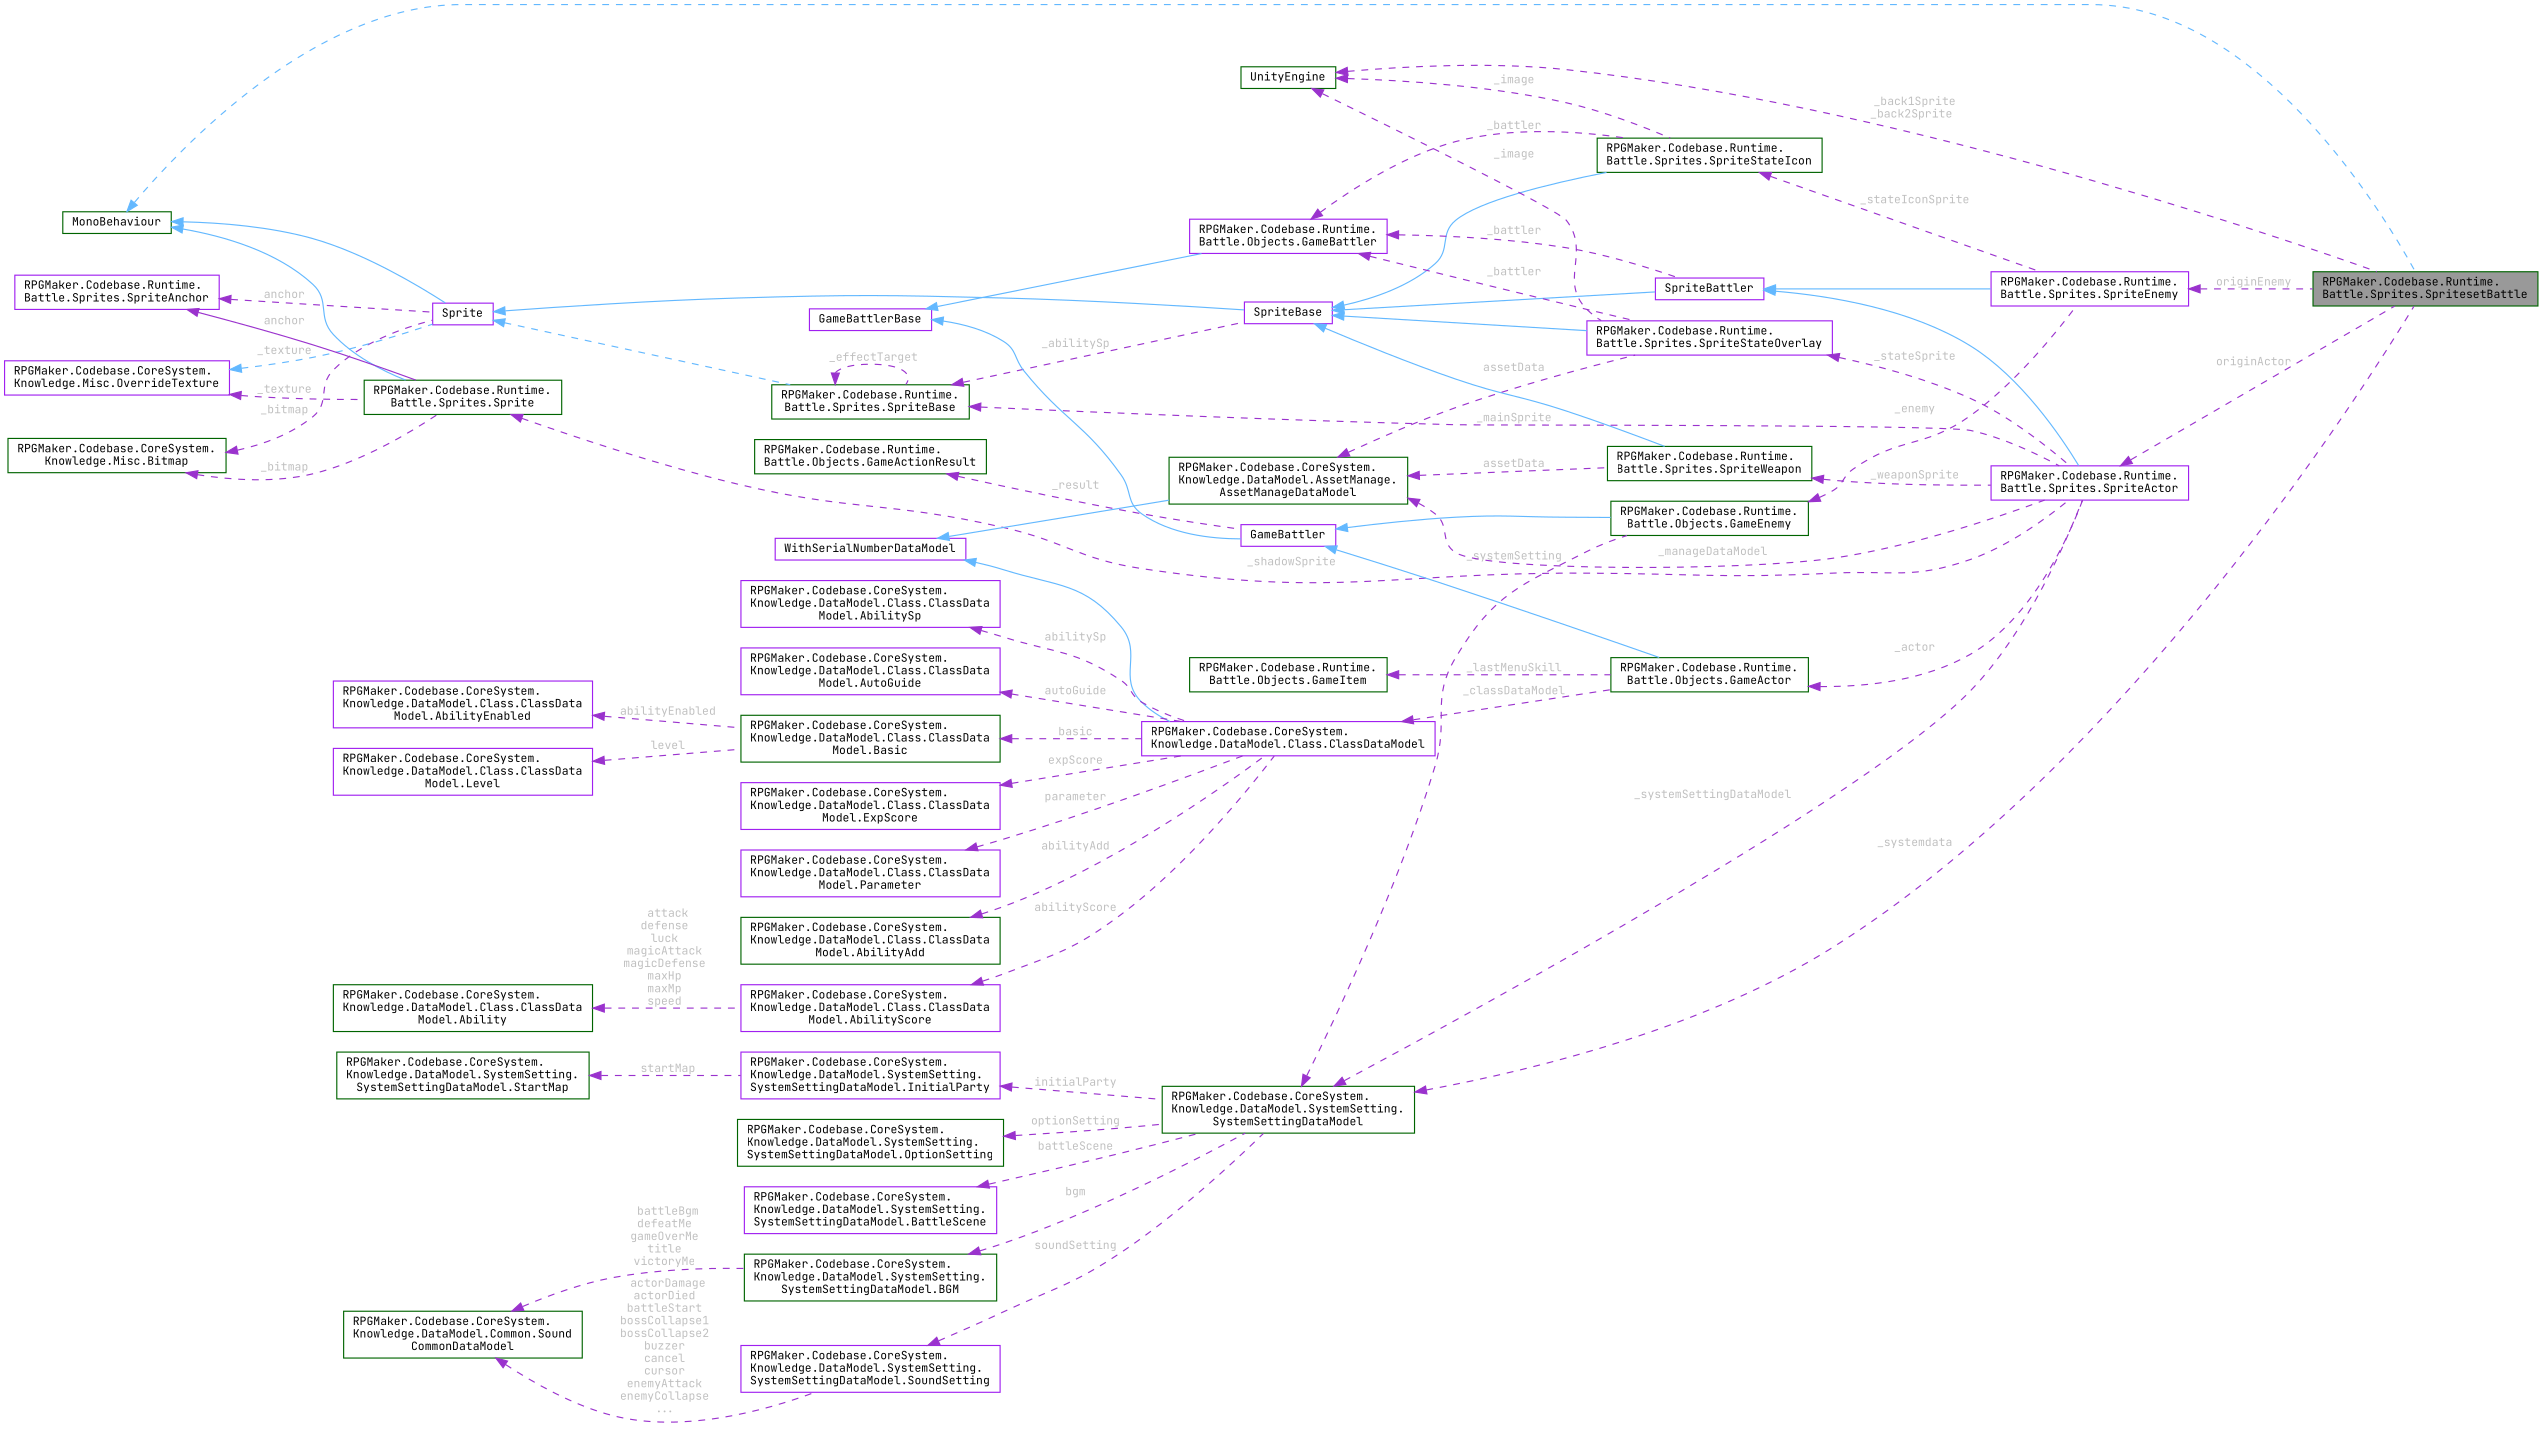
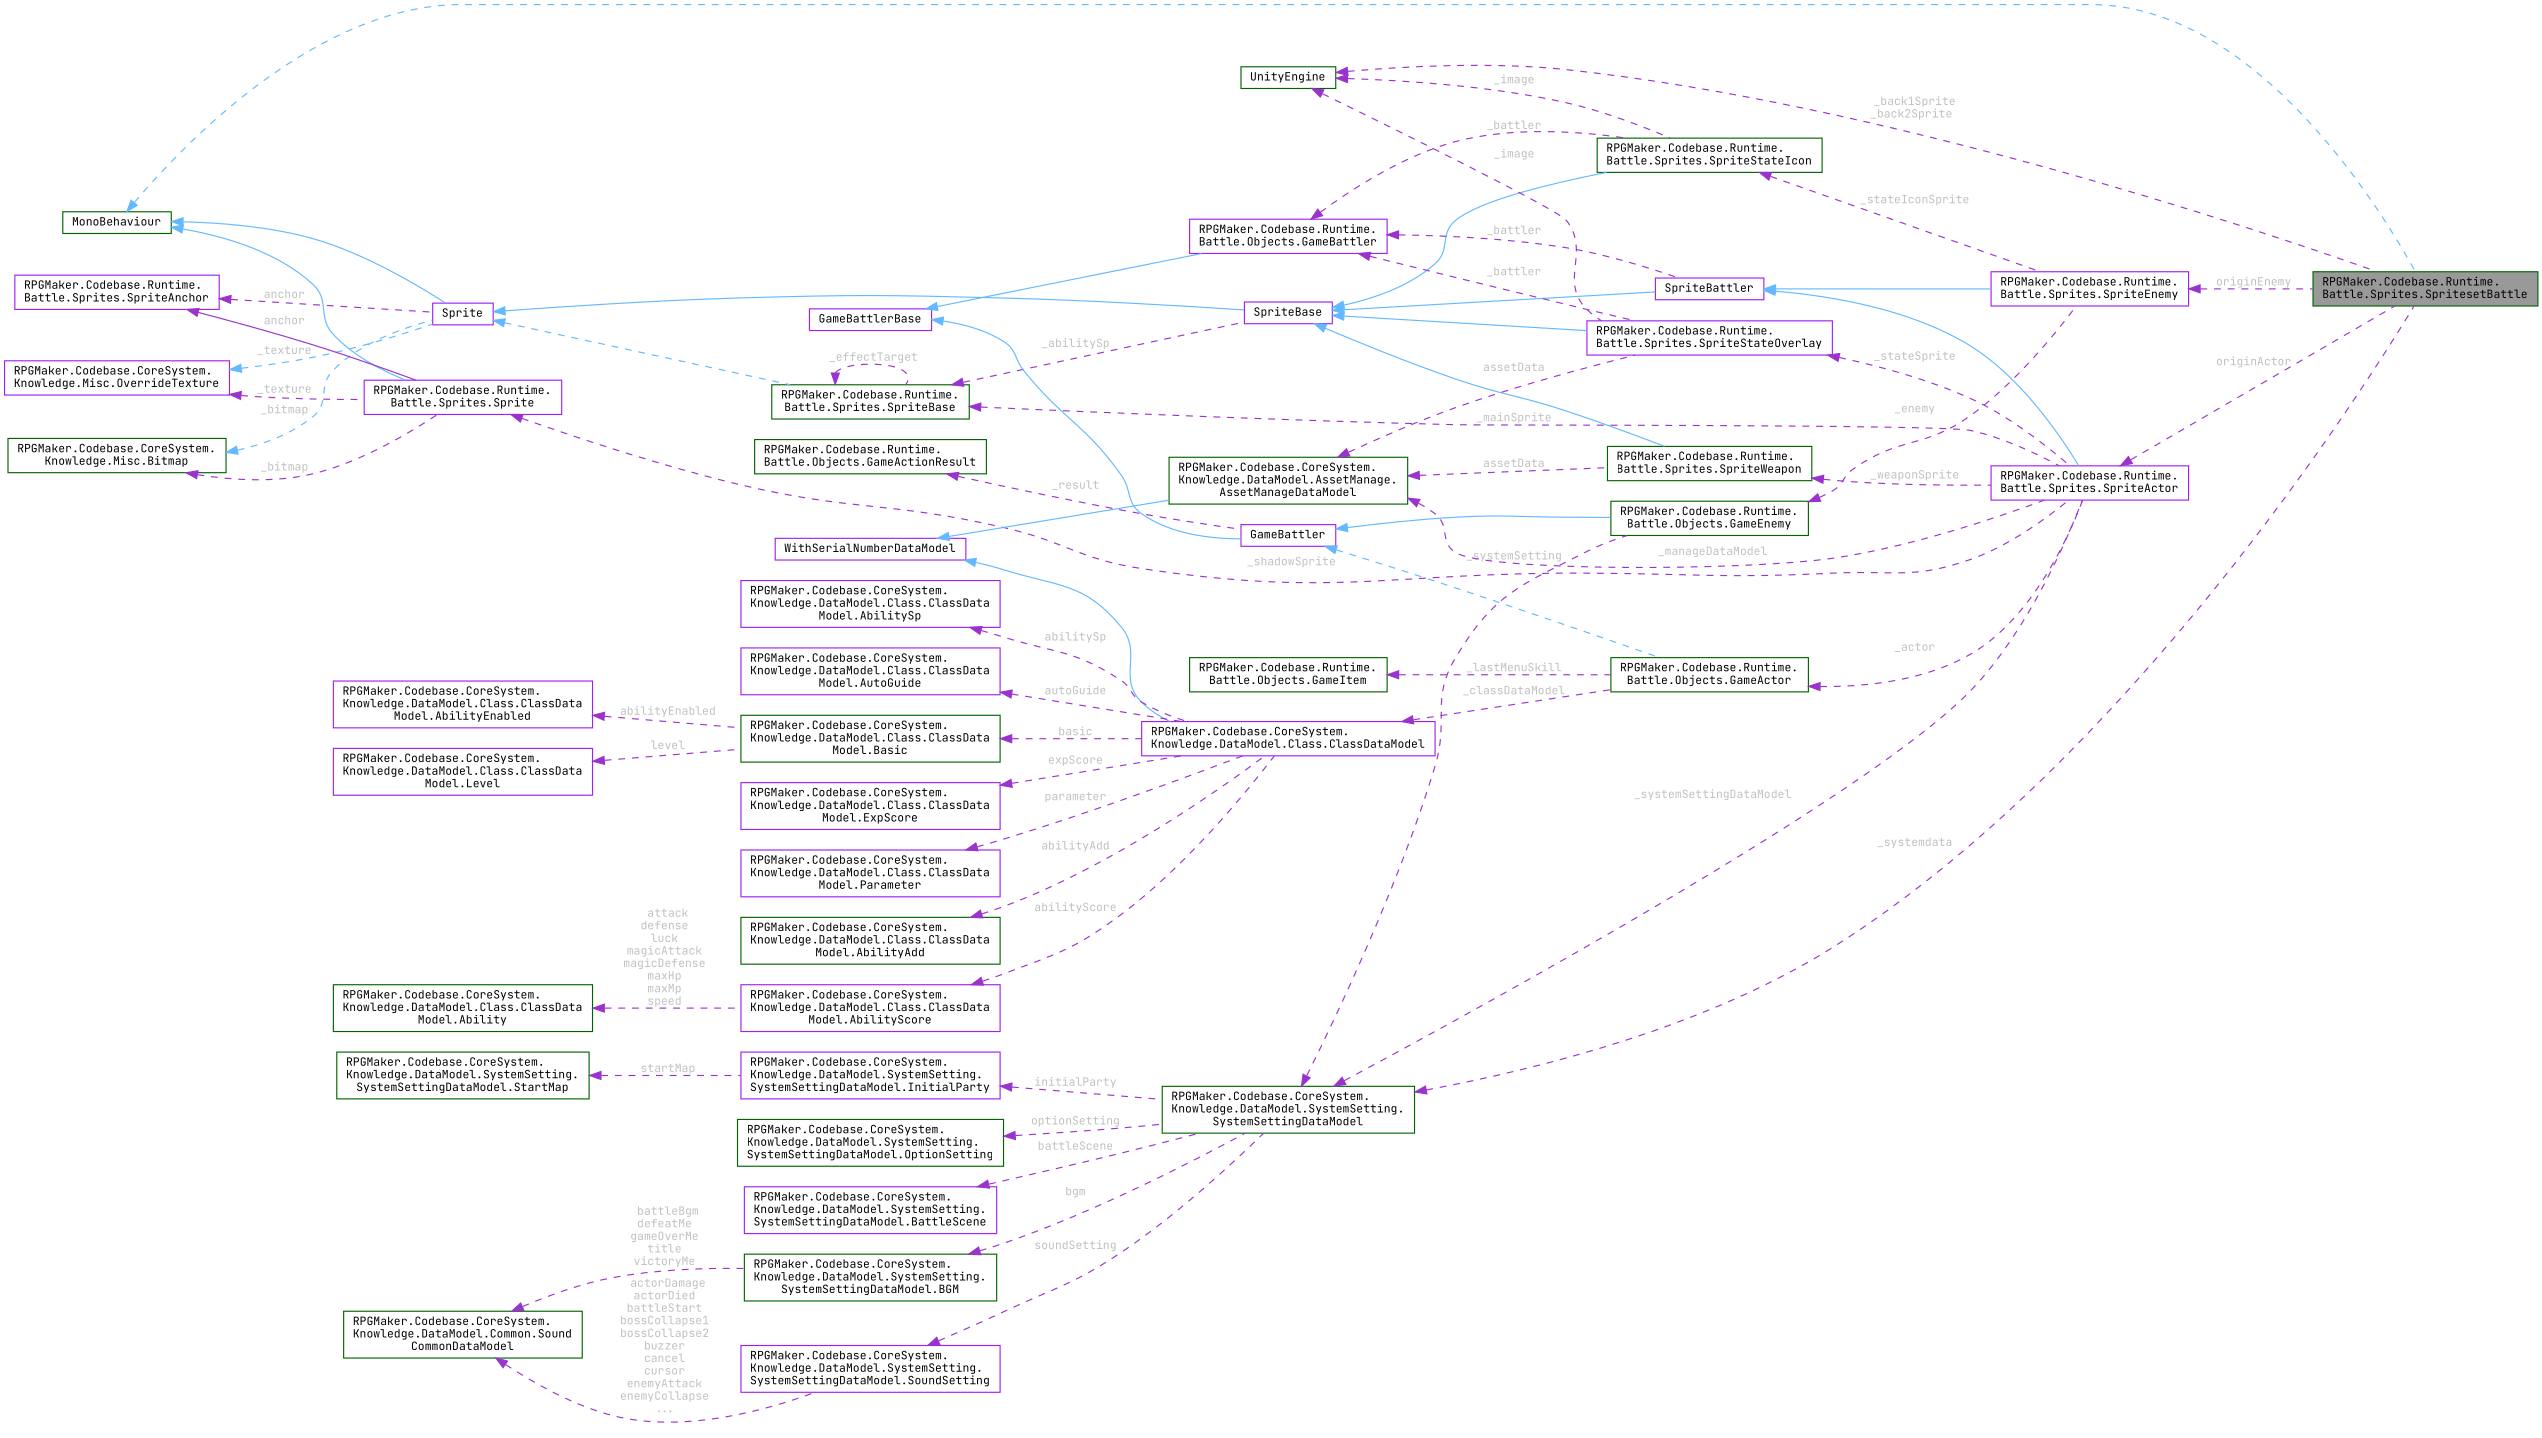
(327, 380) -> (327, 380)
(463, 397) -> (463, 397)
(1490, 600) -> (1490, 600)
